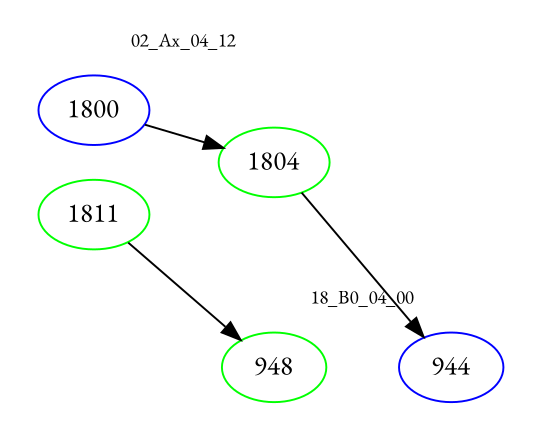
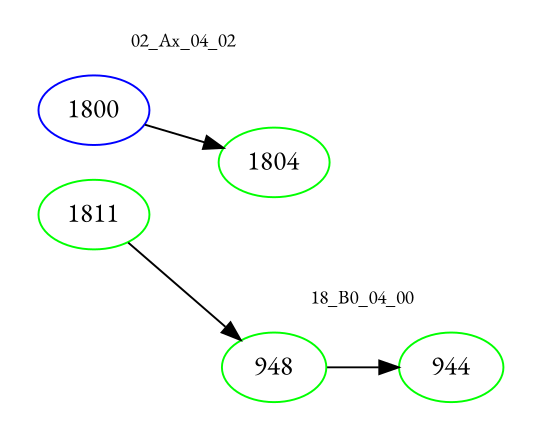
(184, 42) -> (184, 42)
(359, 260) -> (353, 367)
(451, 367) -> (451, 367)
